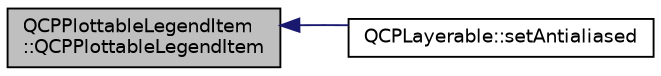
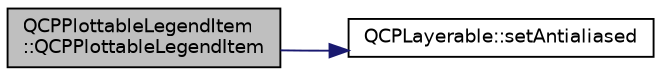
(324, 25) -> (305, 51)
